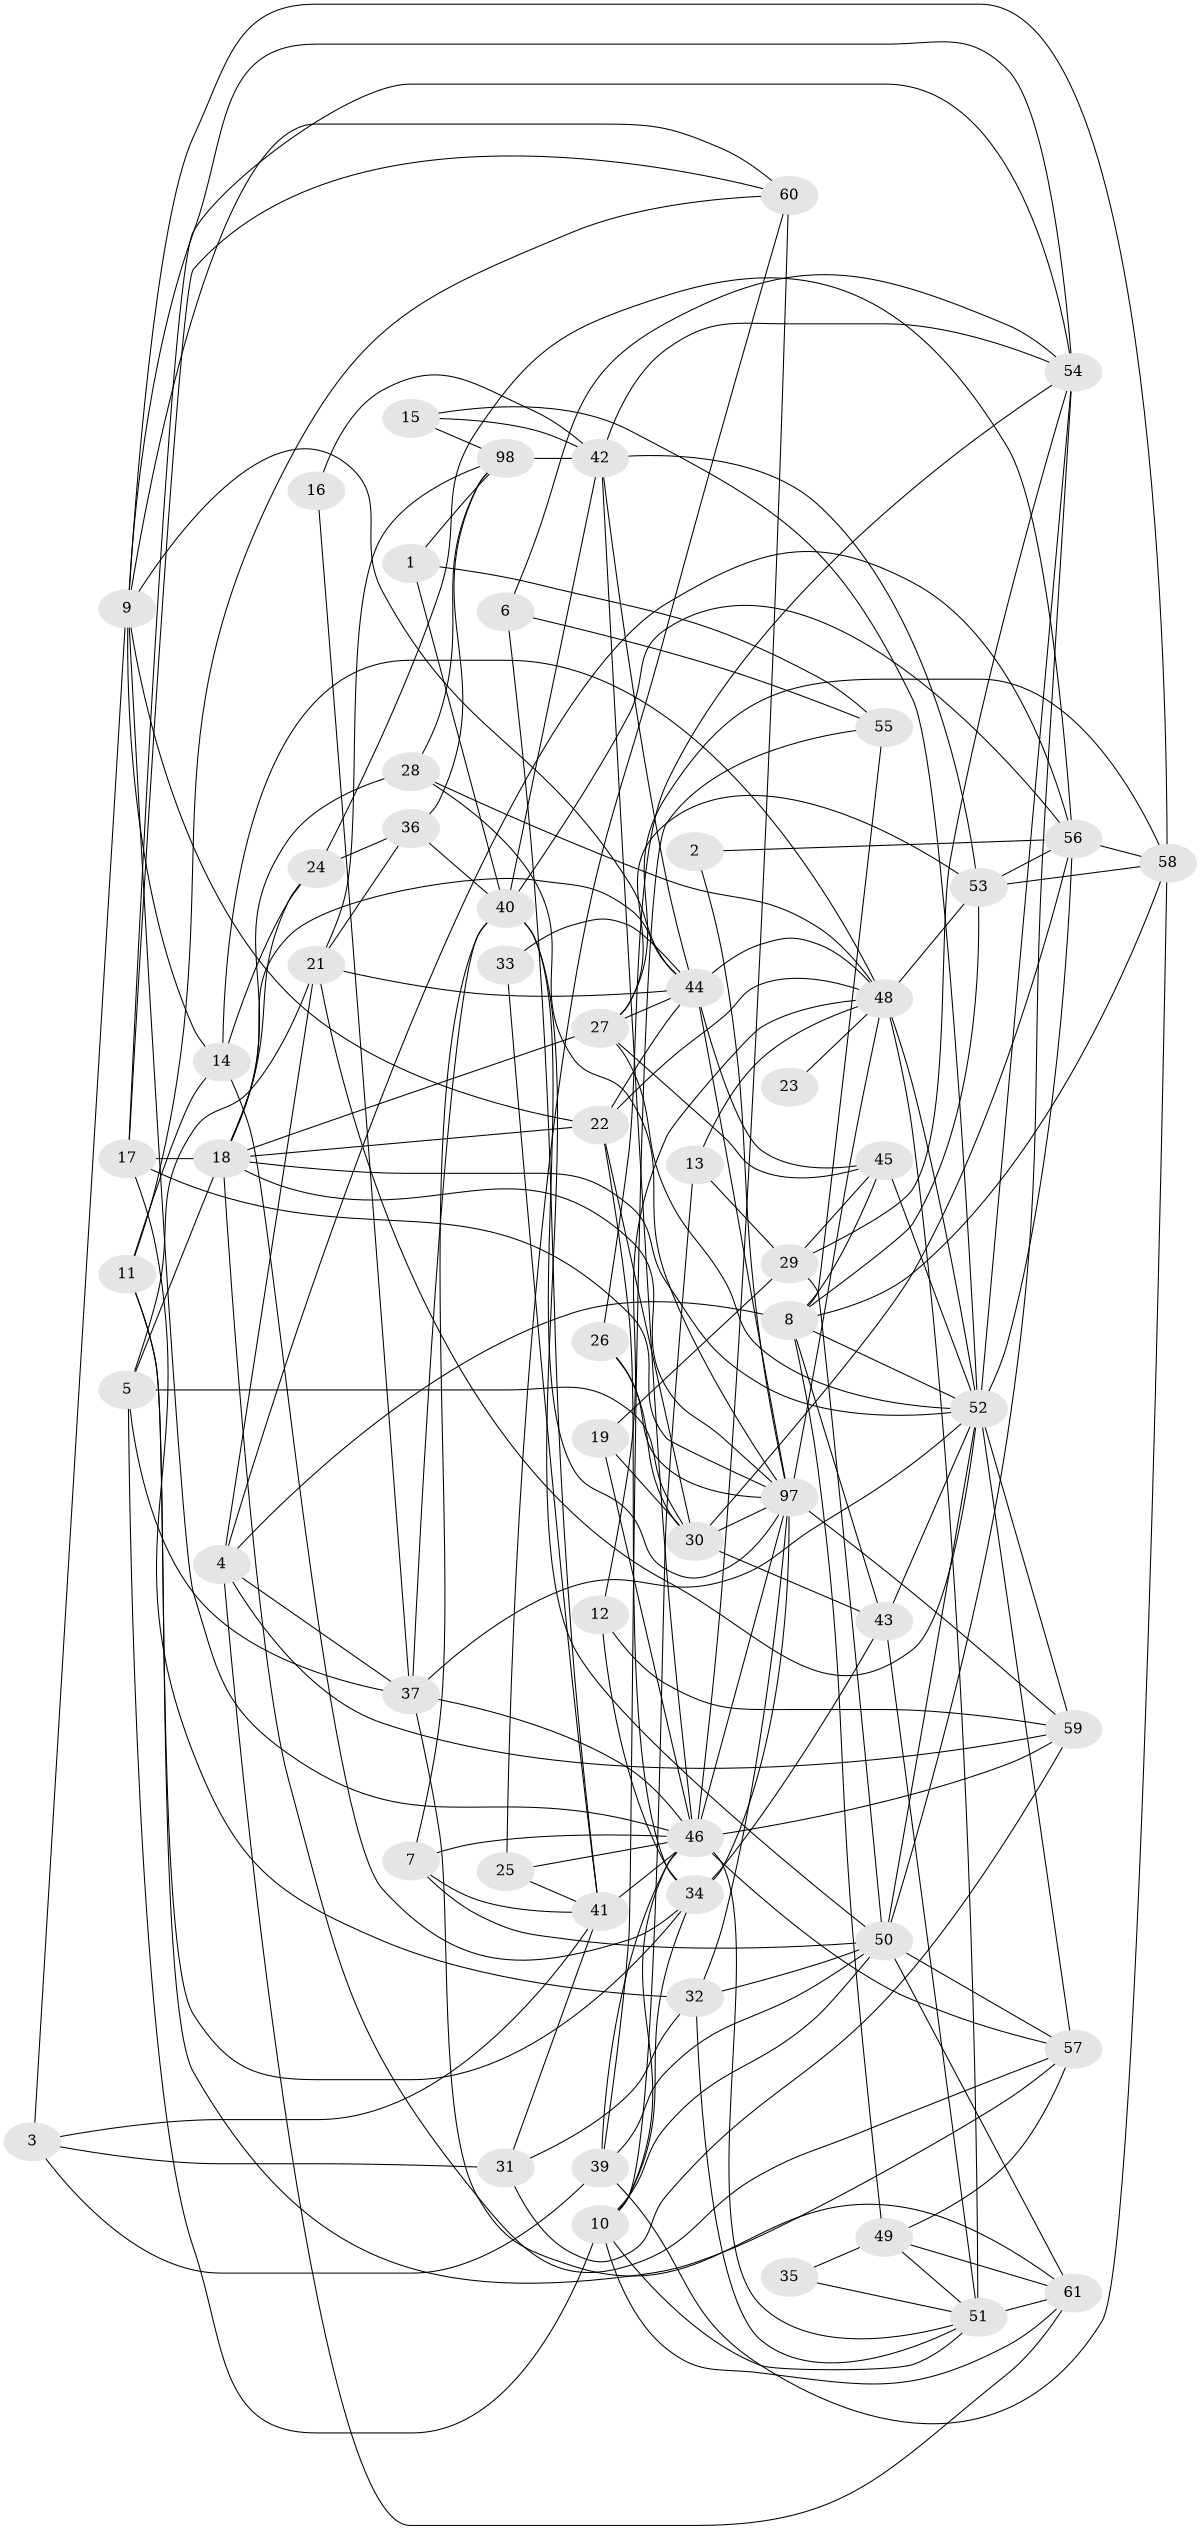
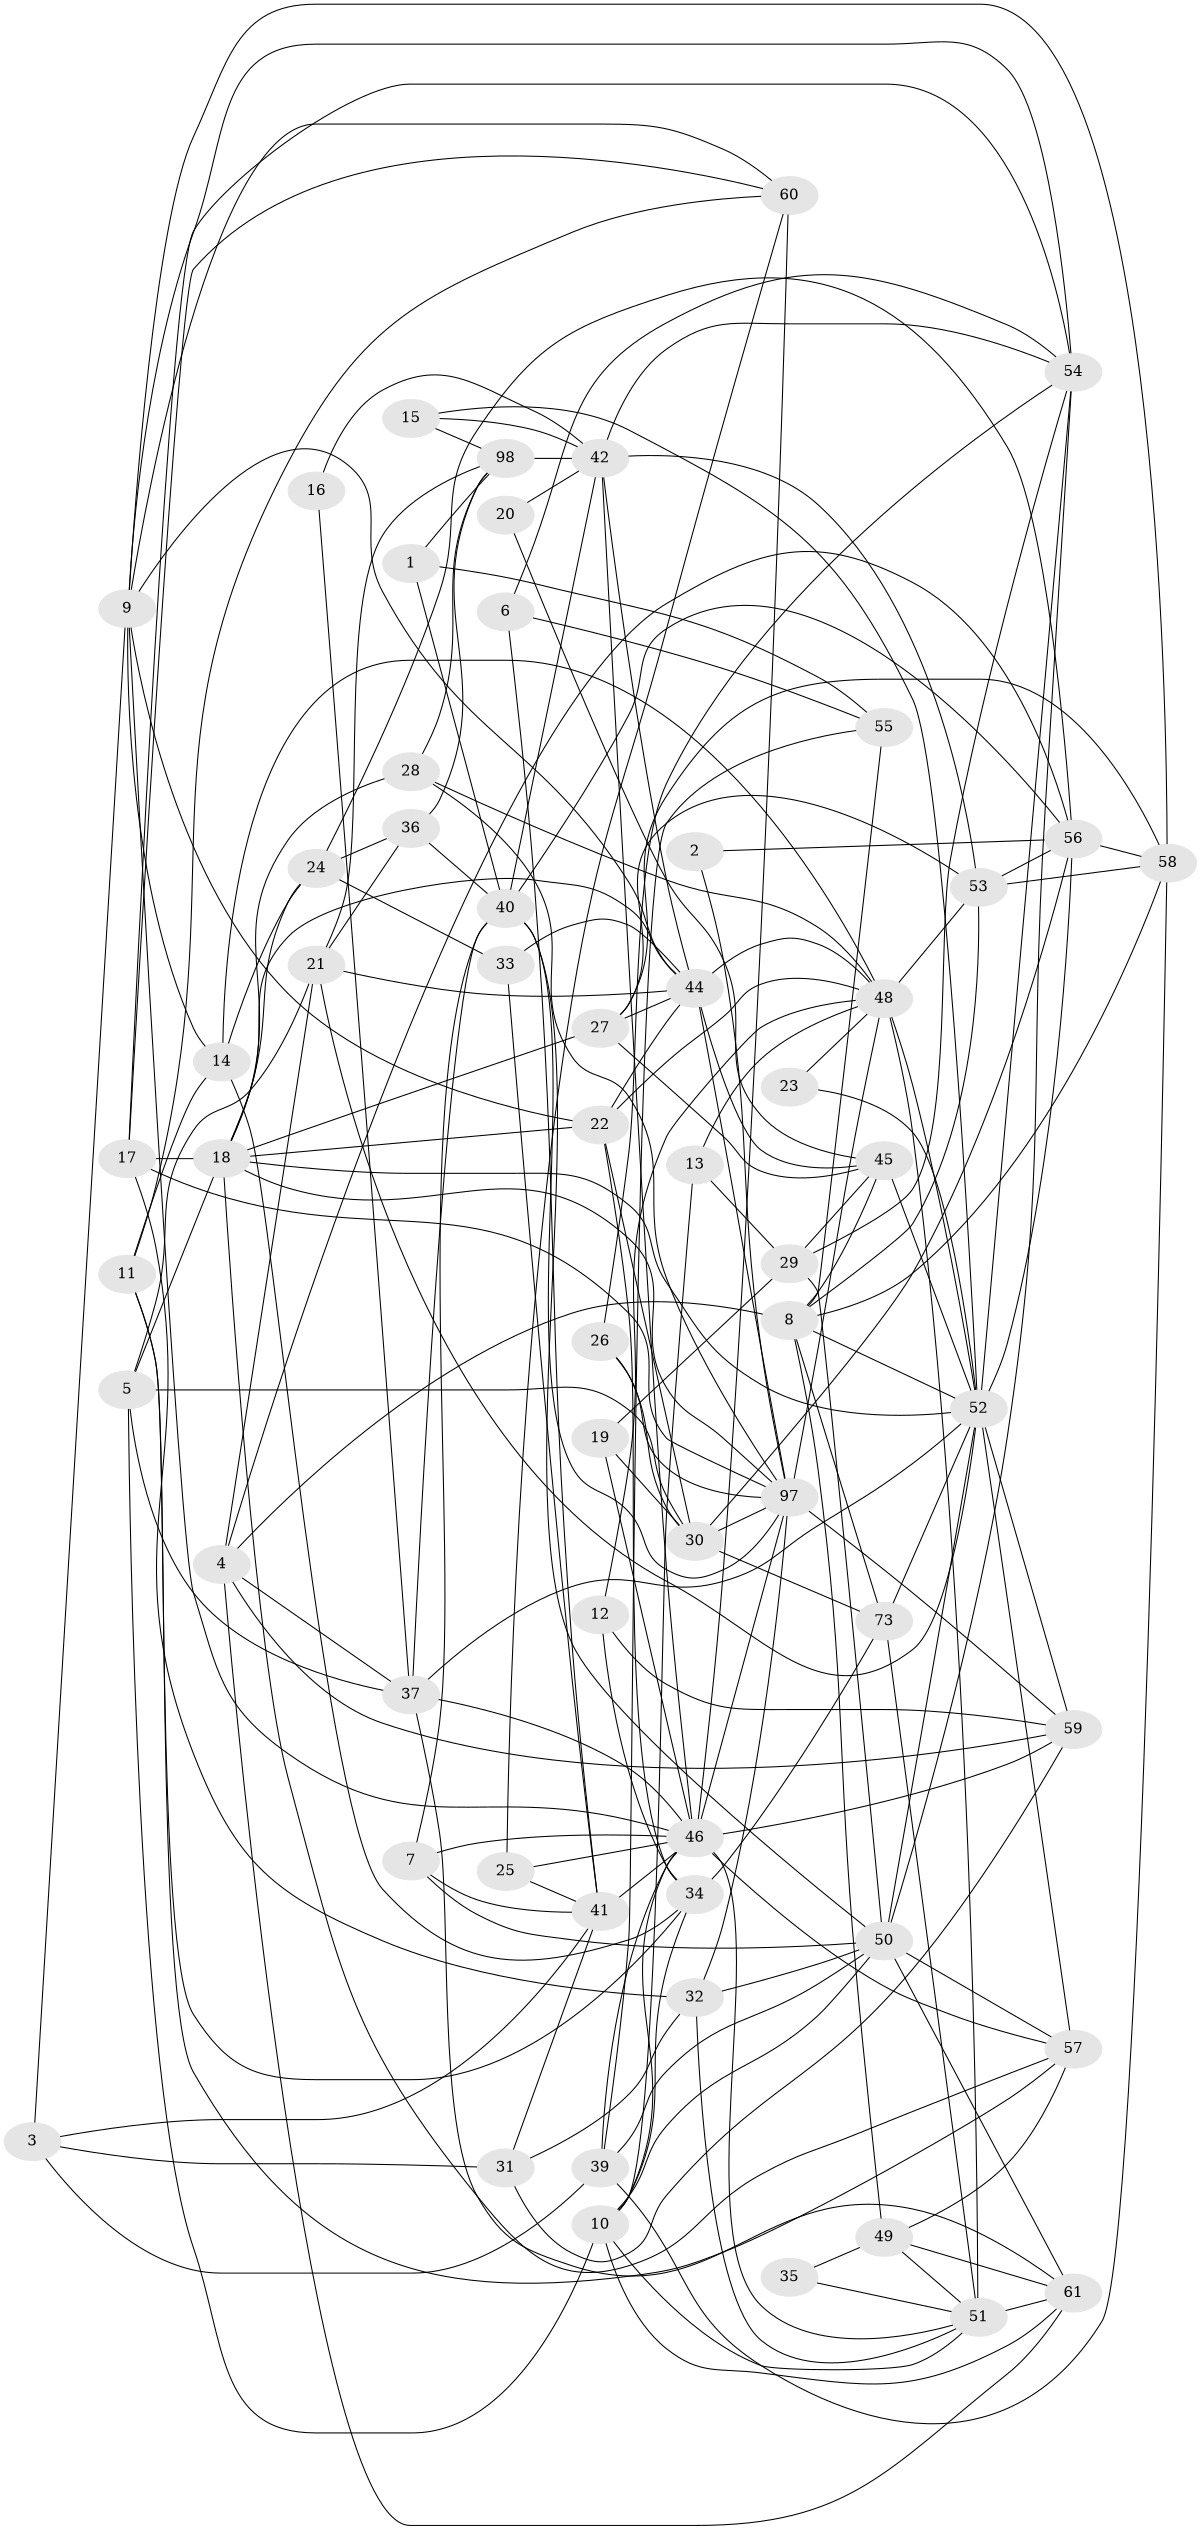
none -> (506, 515)
none -> (411, 917)
(728, 1288) -> (904, 1124)
(884, 1621) -> (884, 1621)
(775, 1694) -> none
